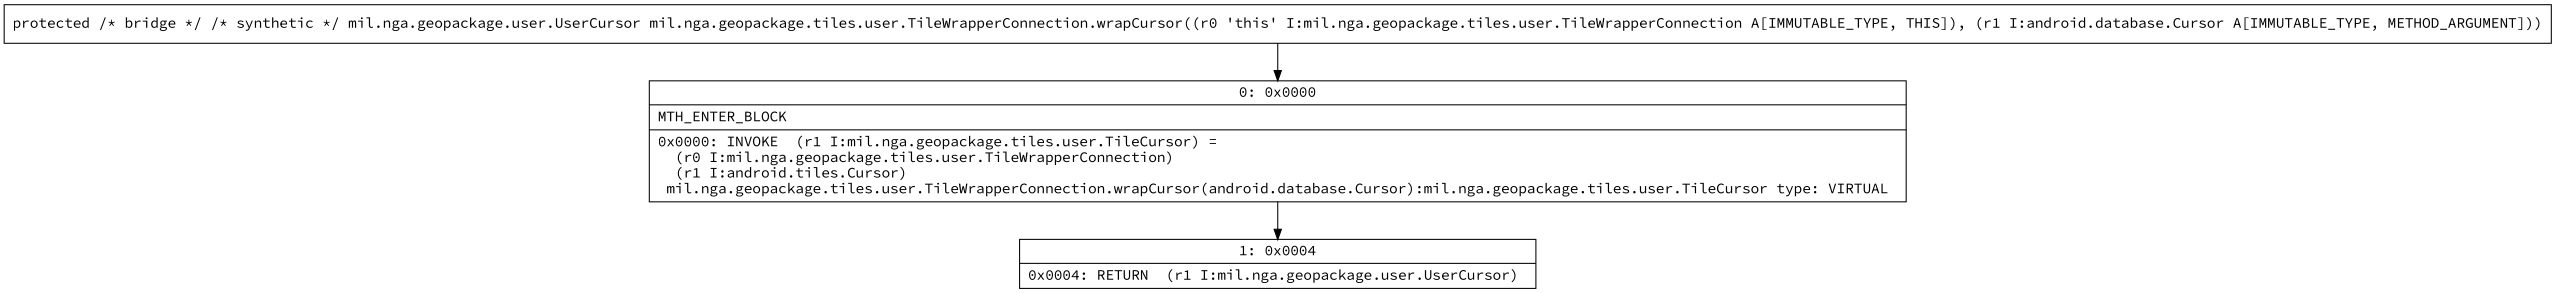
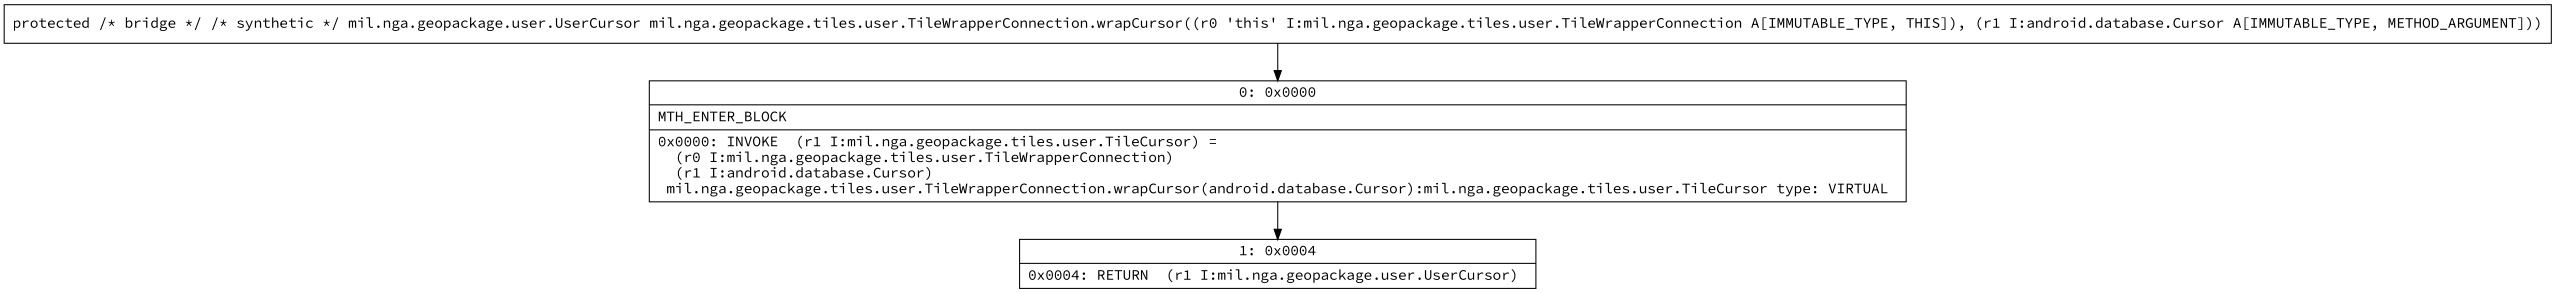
(783, 173) -> (796, 173)
